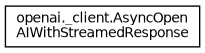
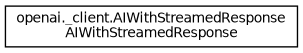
(103, 26) -> (151, 26)
